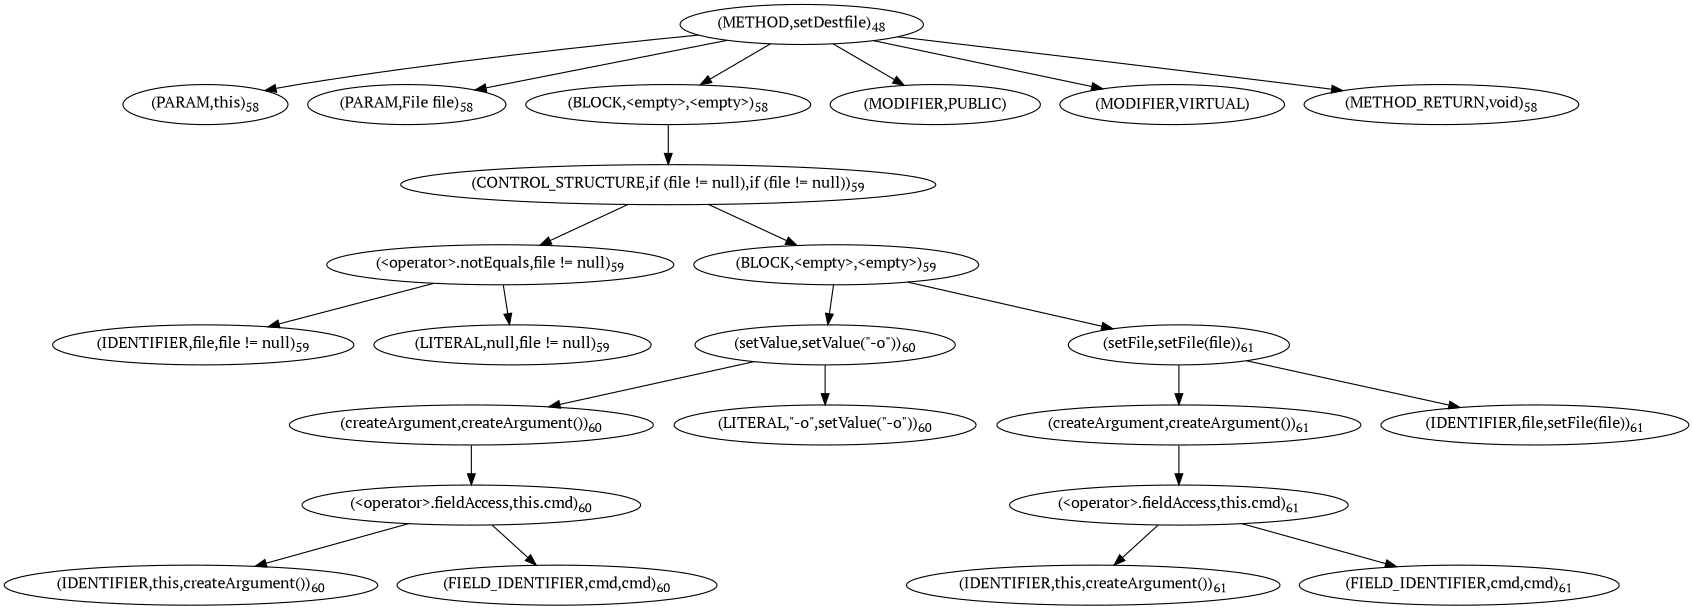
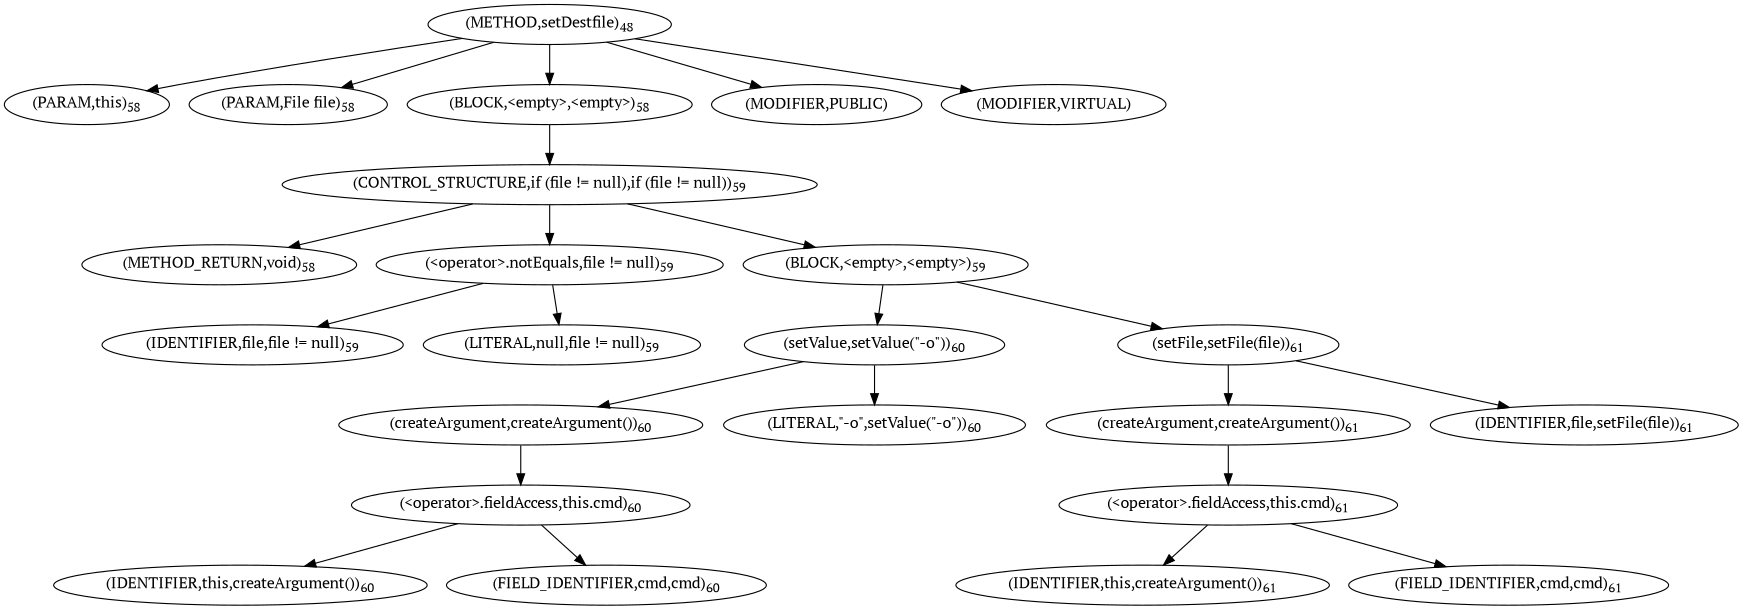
(1115, 63) -> (386, 224)
